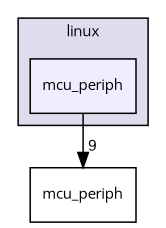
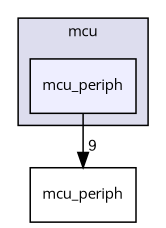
(83, 32) -> (83, 32)
